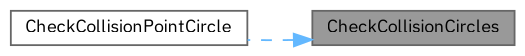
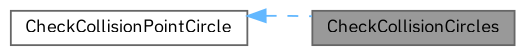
(271, 40) -> (289, 16)
